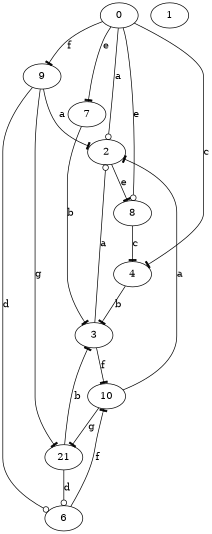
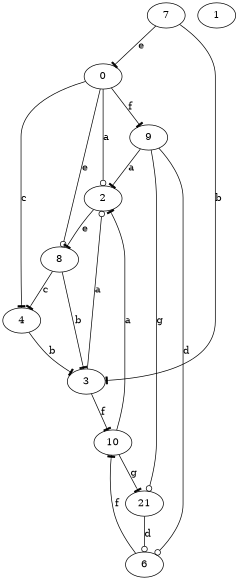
(96, 61) -> (136, 45)
(35, 268) -> (156, 318)
(71, 397) -> (73, 319)
